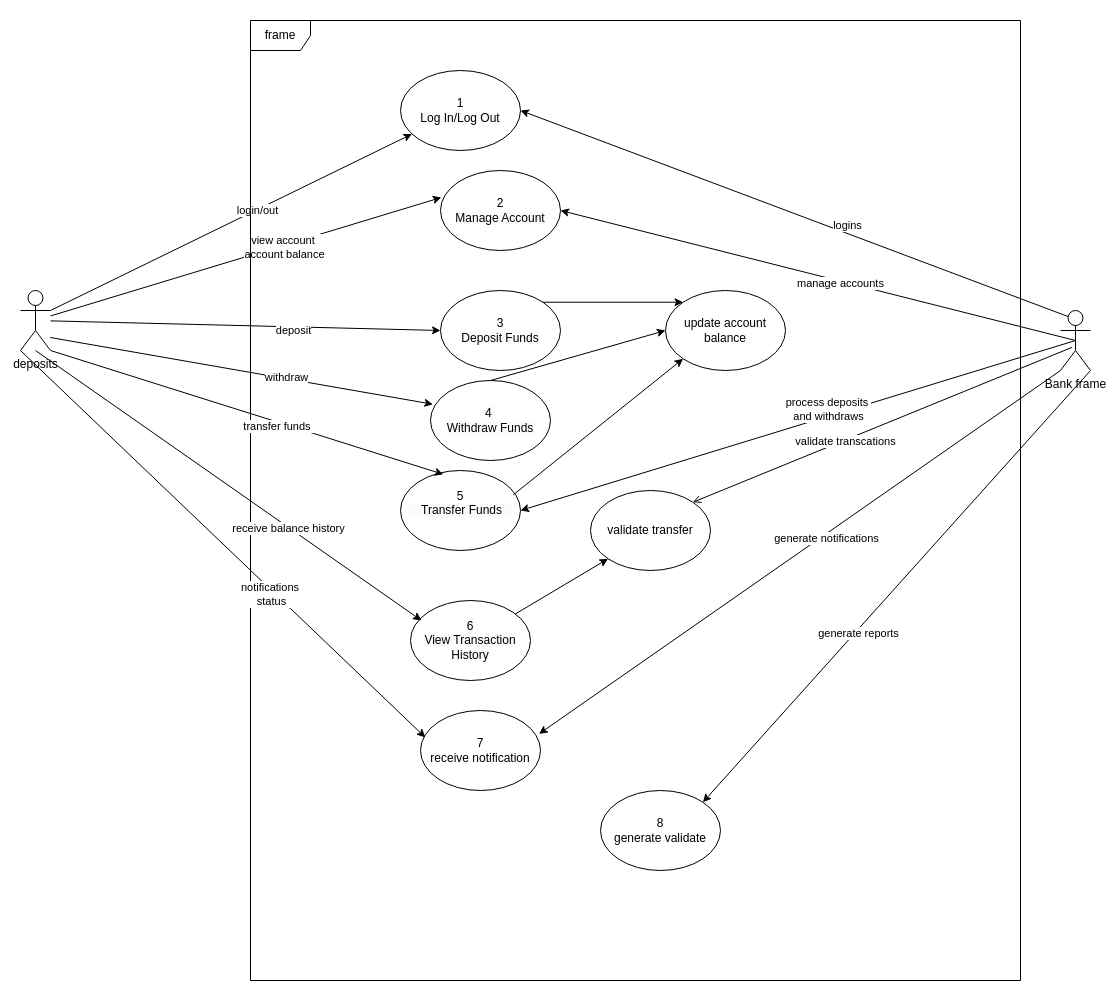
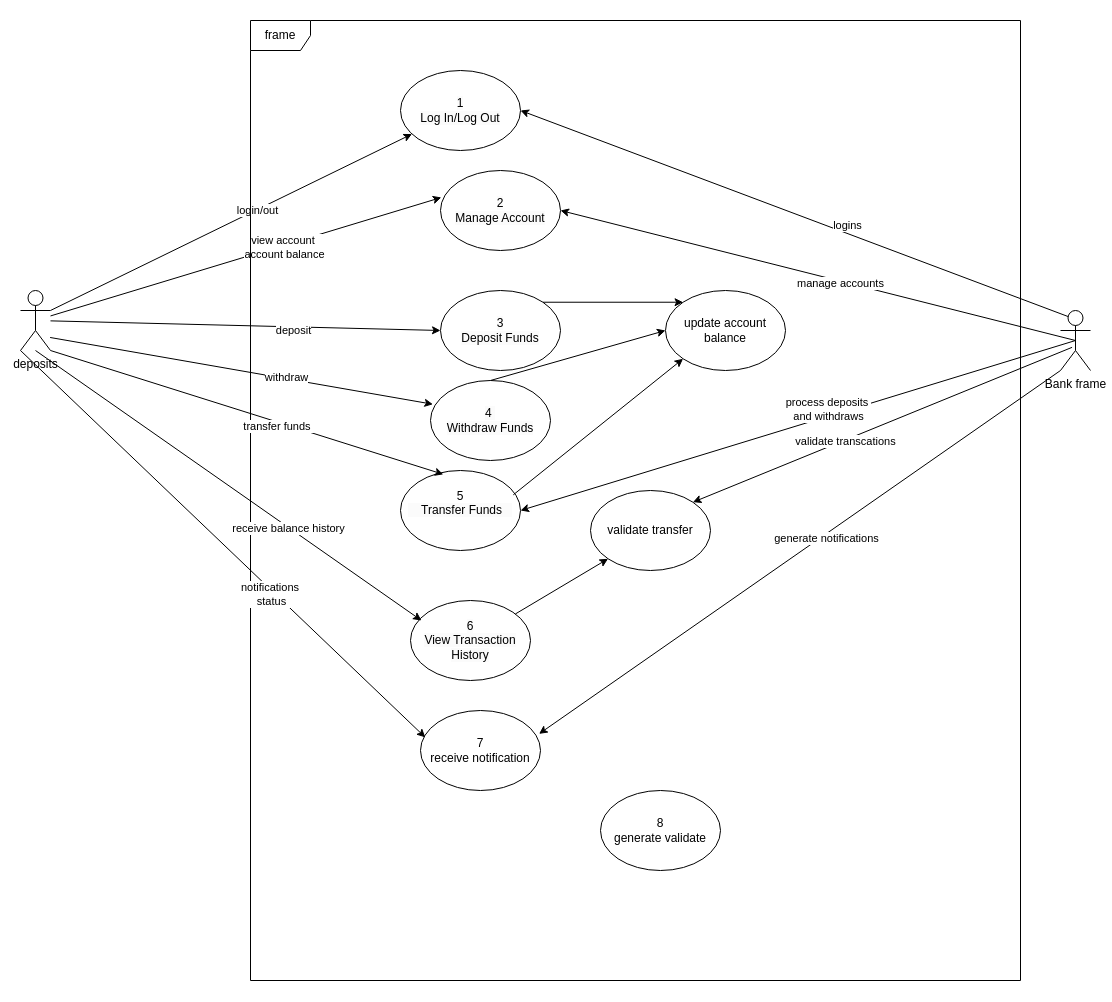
(699, 500) -> (701, 499)
(899, 584) -> none
